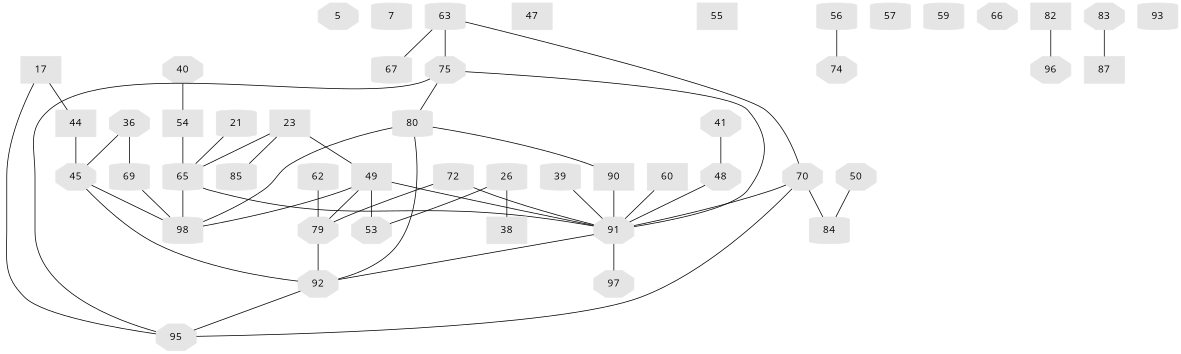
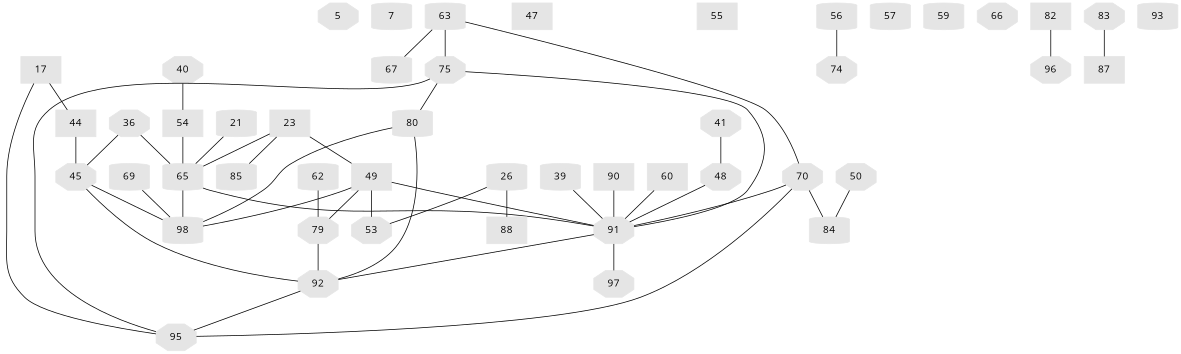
(514, 143) -> none
(129, 150) -> (155, 149)
(453, 177) -> none
(507, 230) -> (507, 230)
